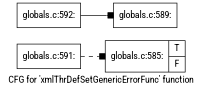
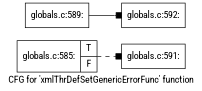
(93, 15) -> (102, 15)
(89, 56) -> (106, 56)
